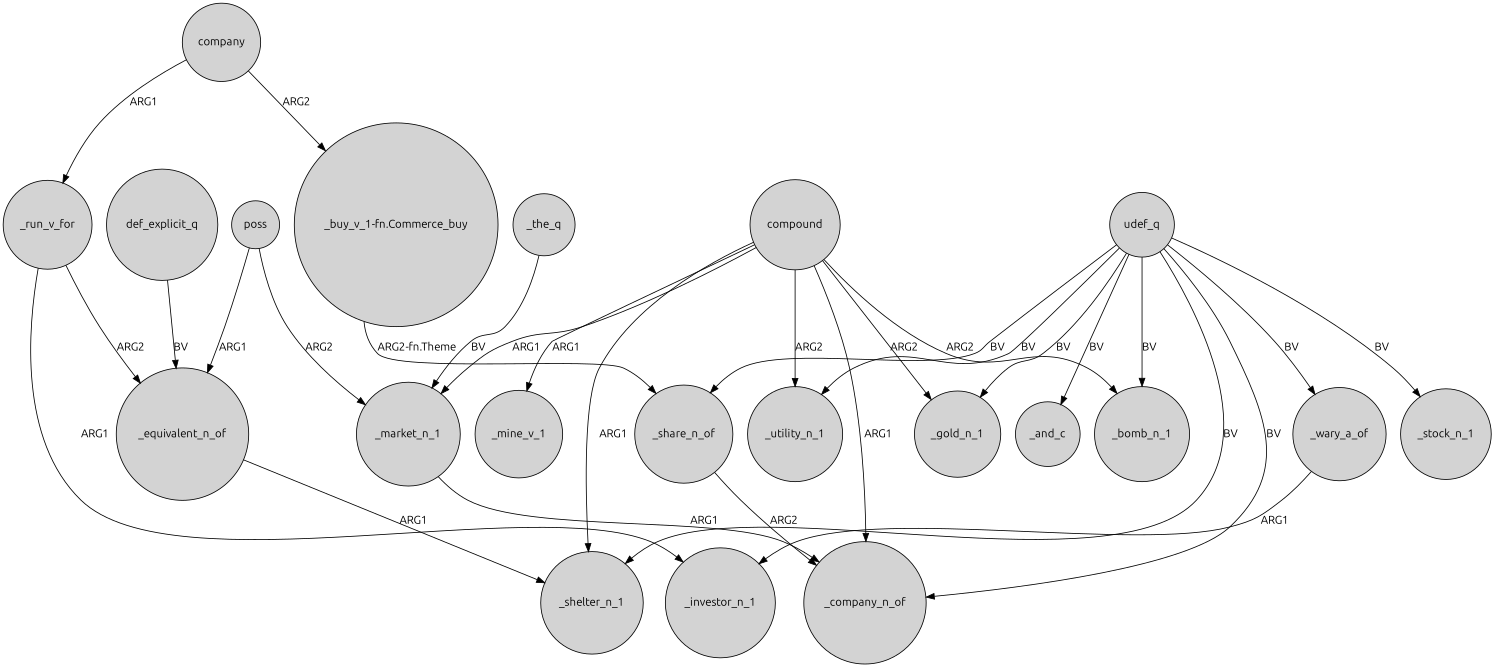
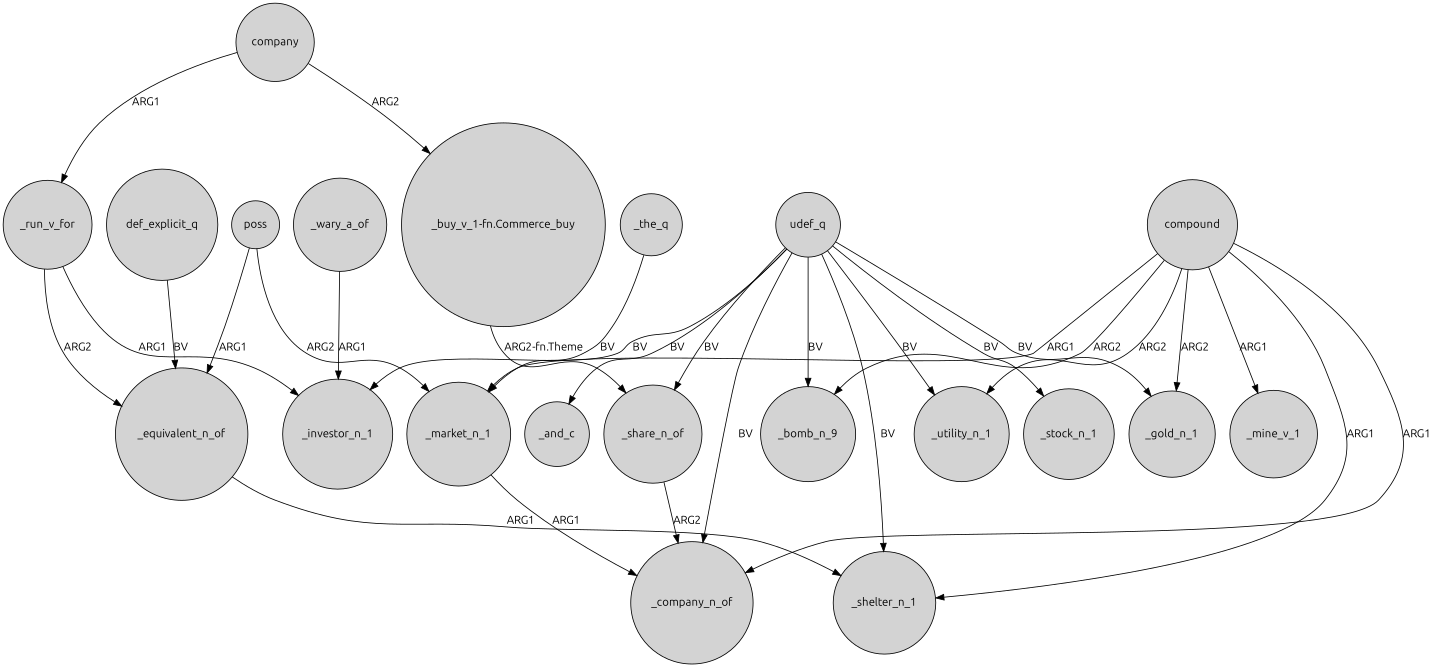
(1245, 311) -> (618, 353)
(1142, 434) -> (808, 434)
